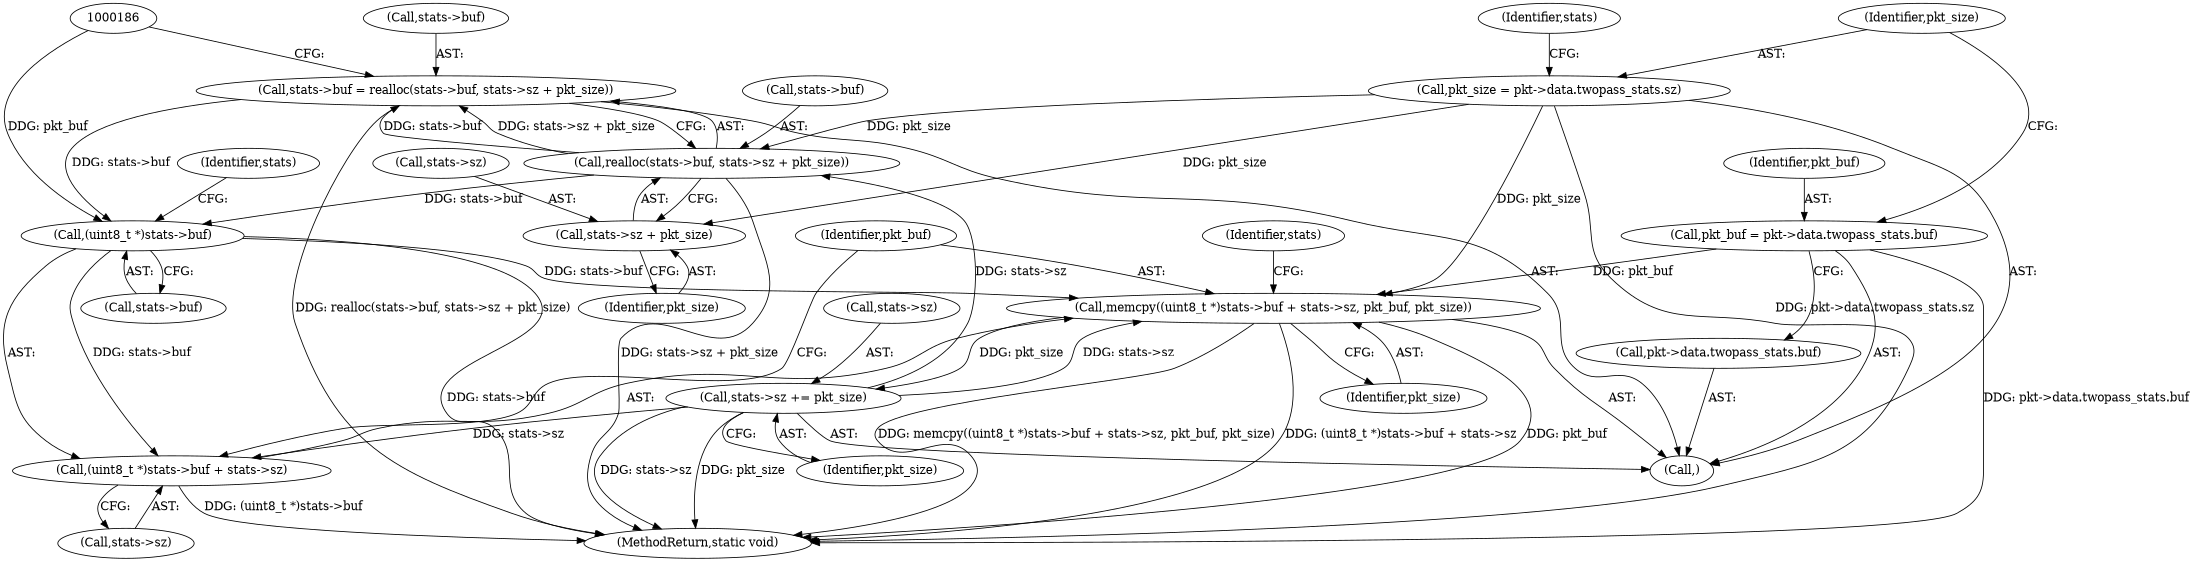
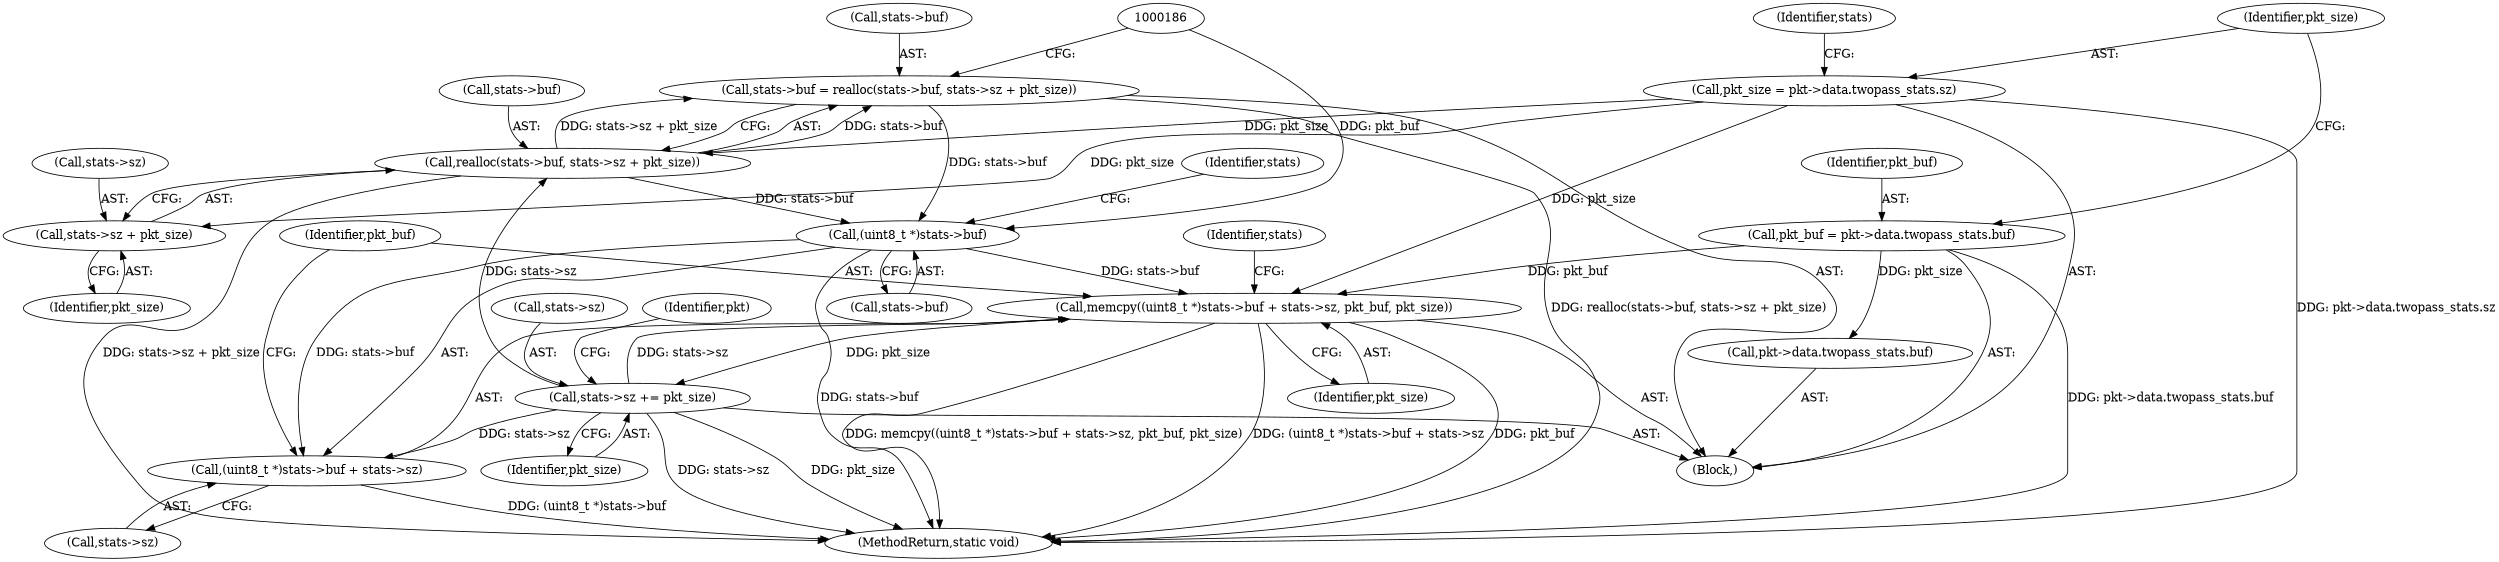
(1831, 272) -> (1921, 272)
none -> (707, 308)
(1682, 471) -> (1715, 471)
